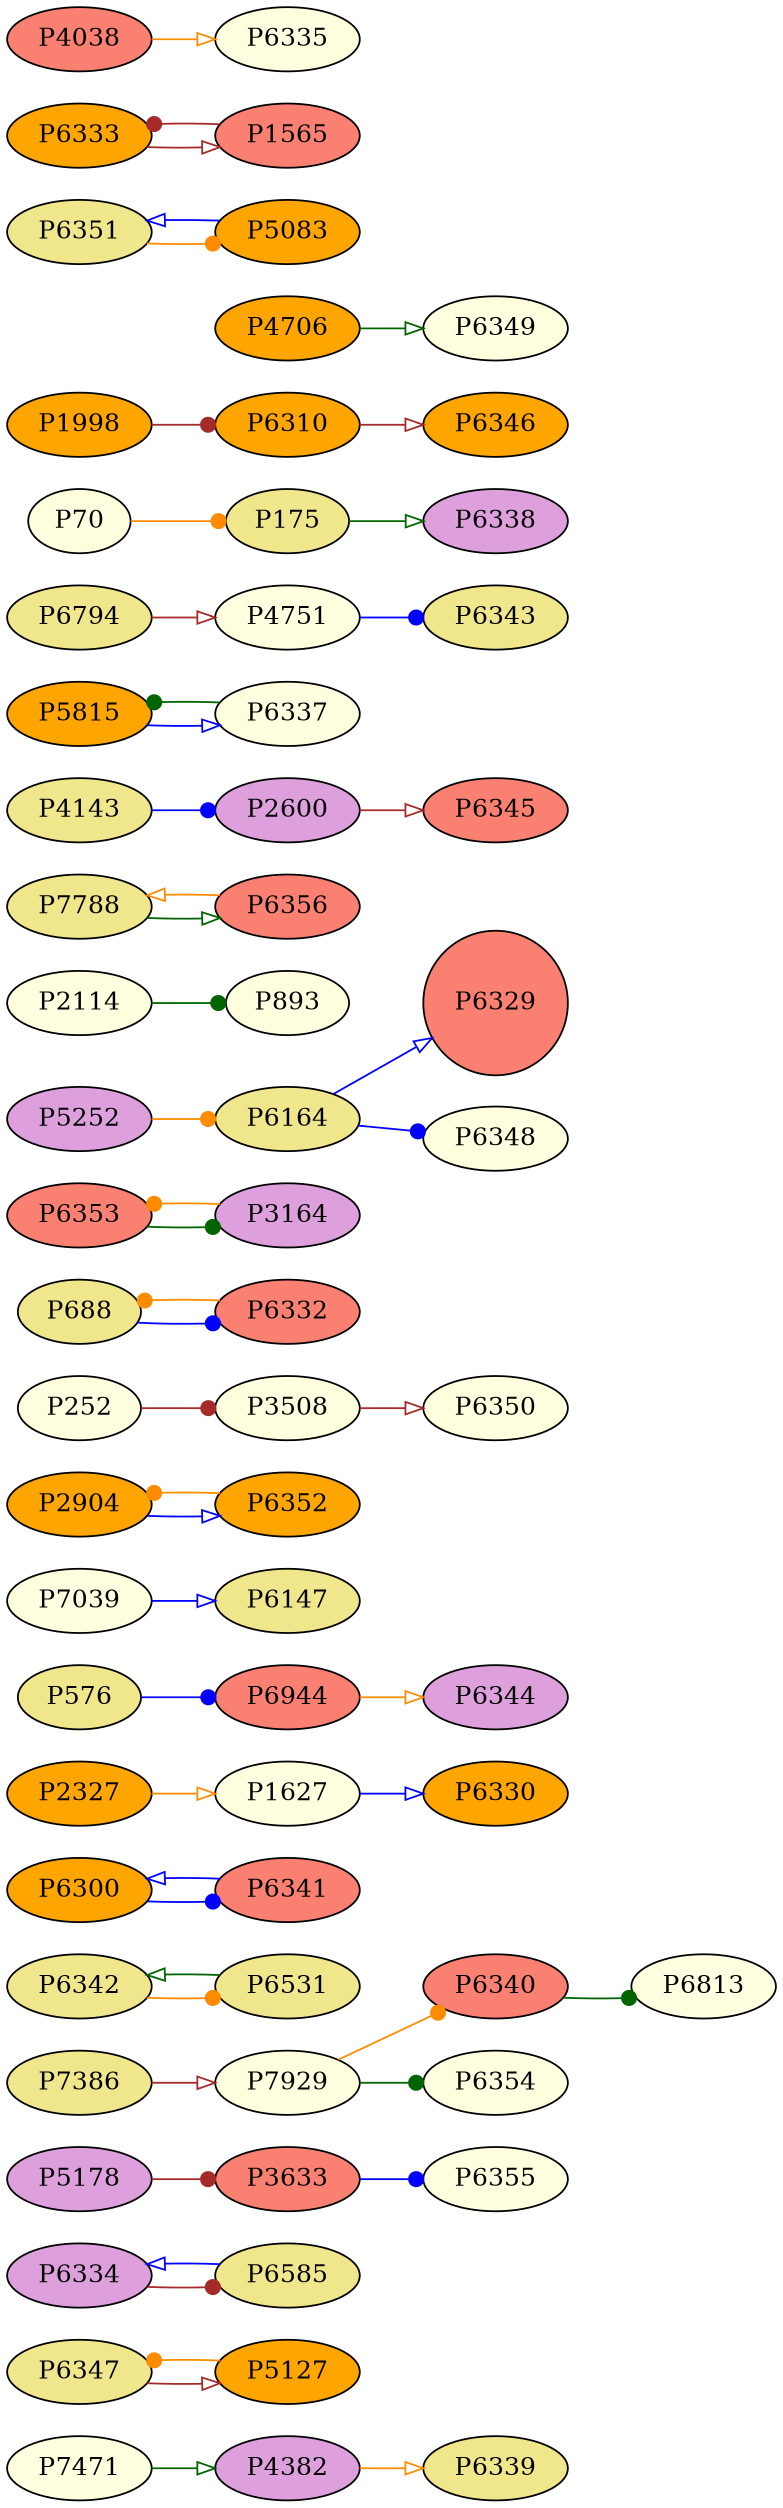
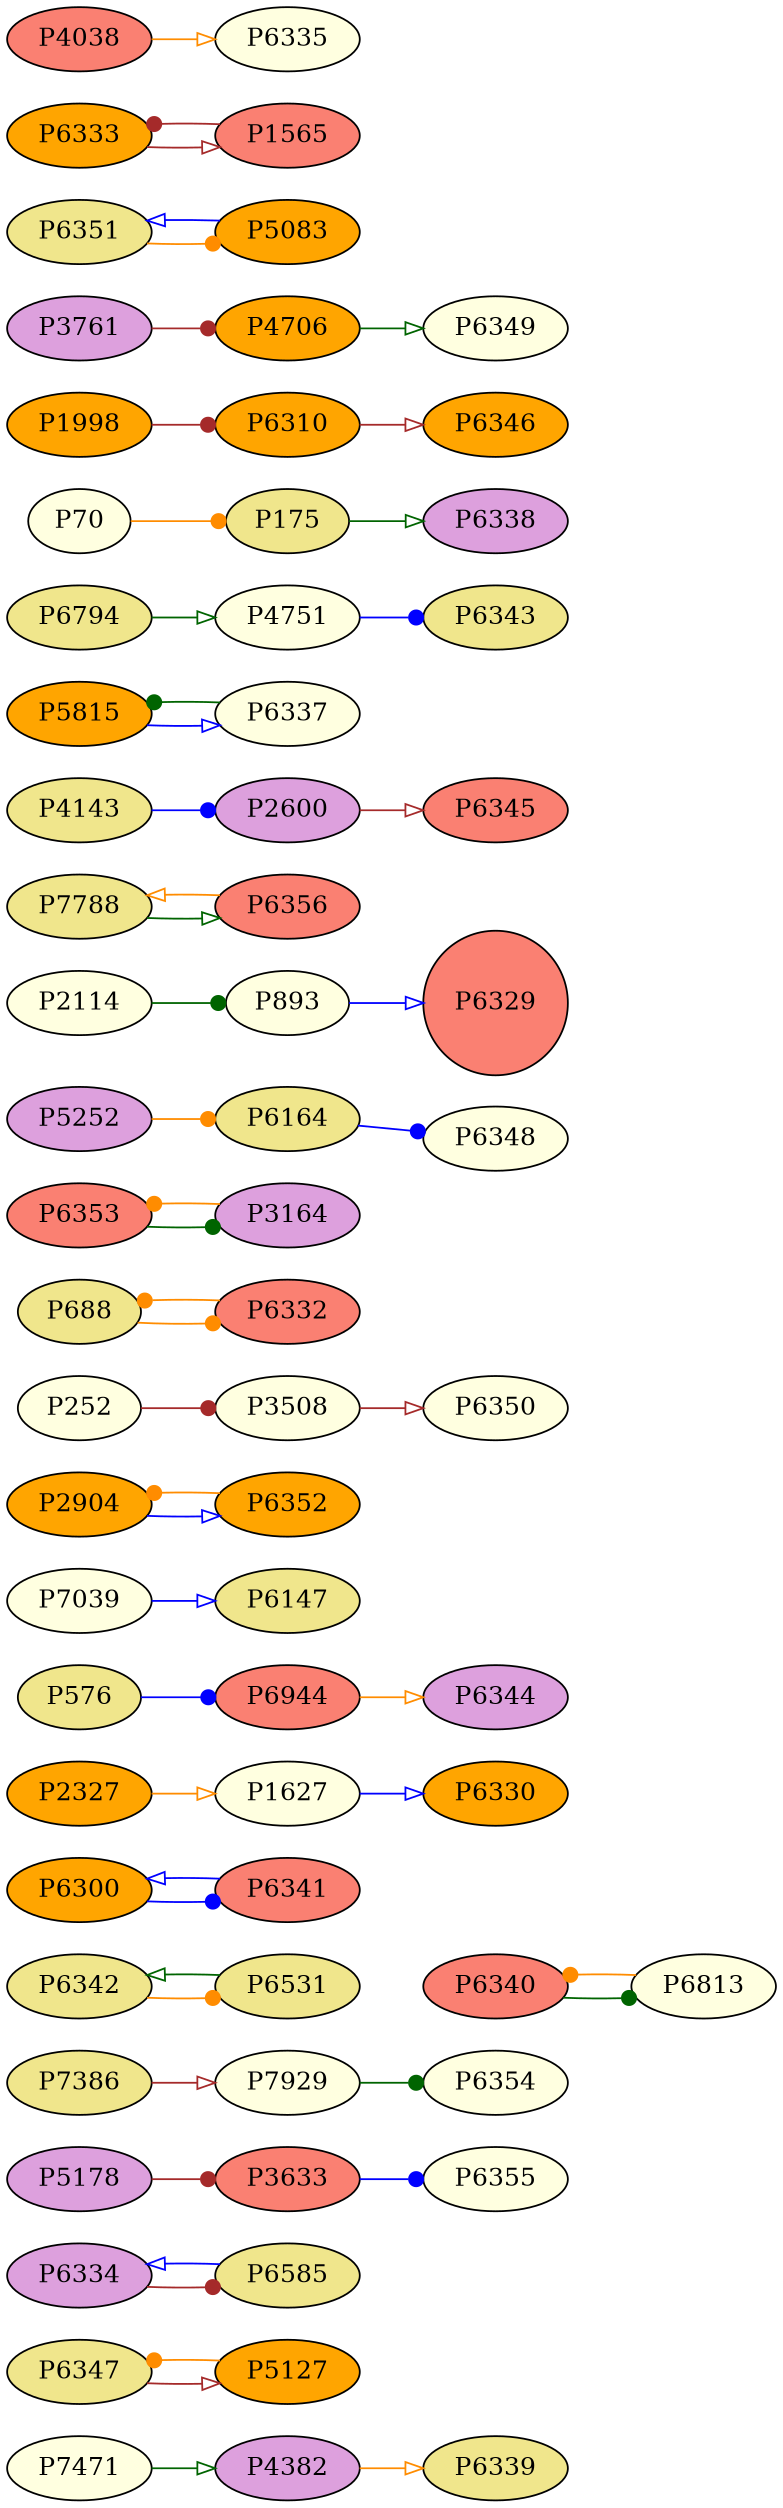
none -> (79, 328)
(174, 618) -> (174, 618)
(375, 1071) -> (377, 1003)
(172, 1324) -> (172, 1324)
(385, 2038) -> (607, 1974)
